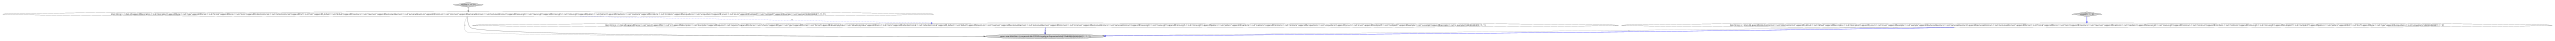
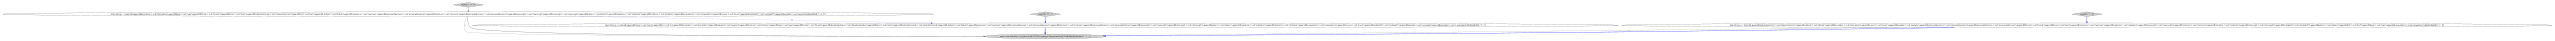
none -> (1045, 14)
